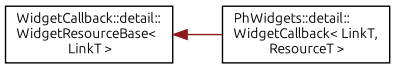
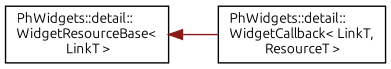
(89, 35) -> (87, 35)
